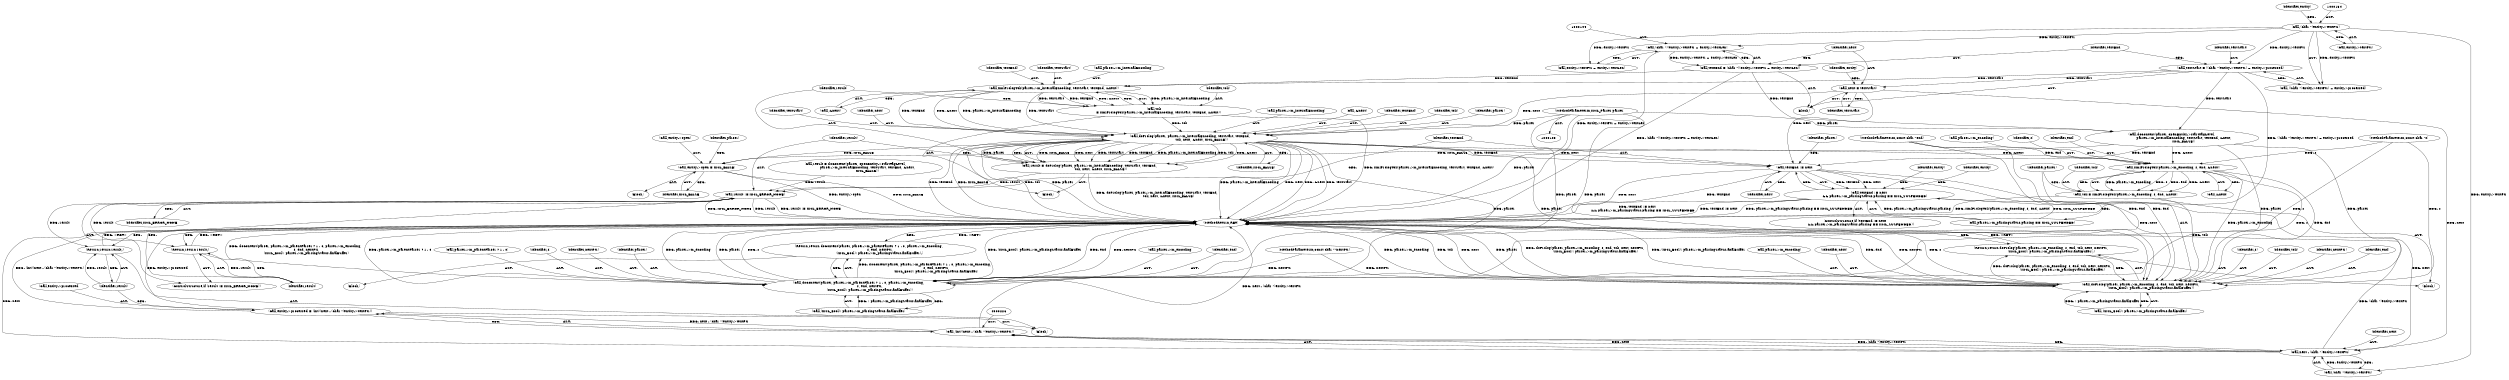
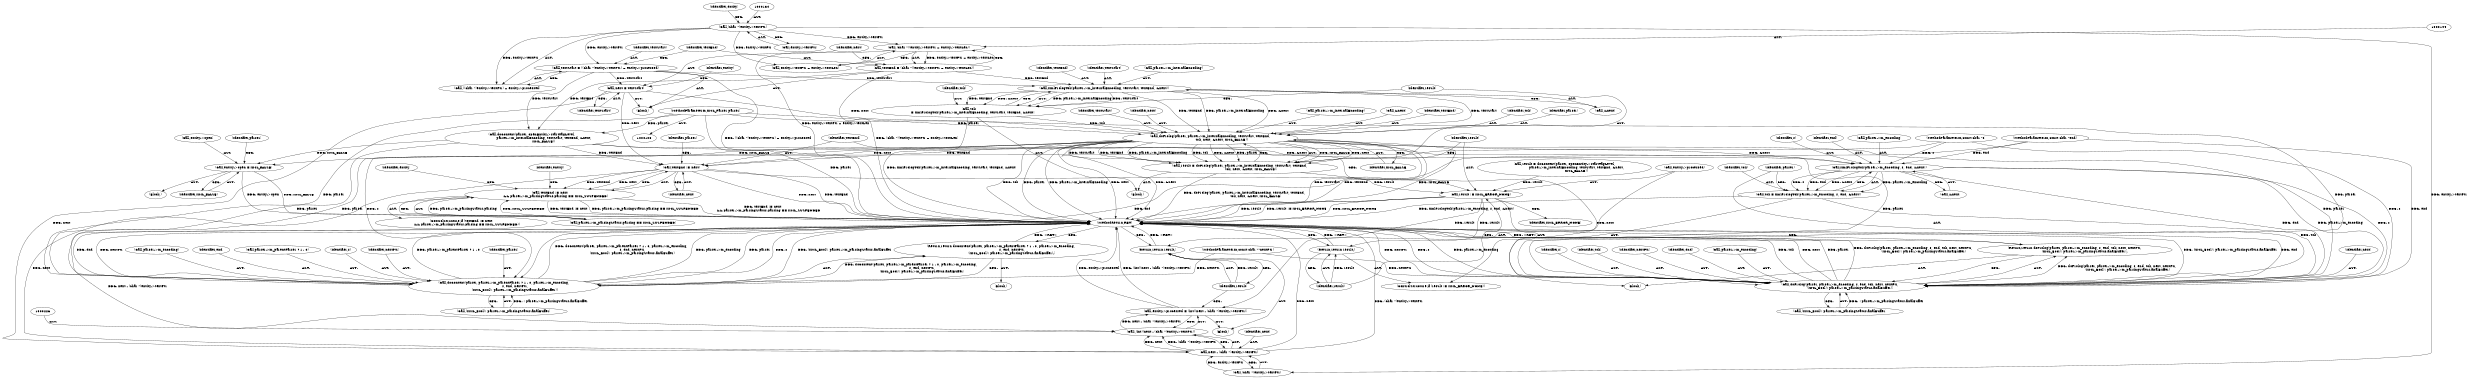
(445, 202) -> (1590, 181)
(1133, 297) -> (119, 301)
(999, 311) -> (43, 311)
